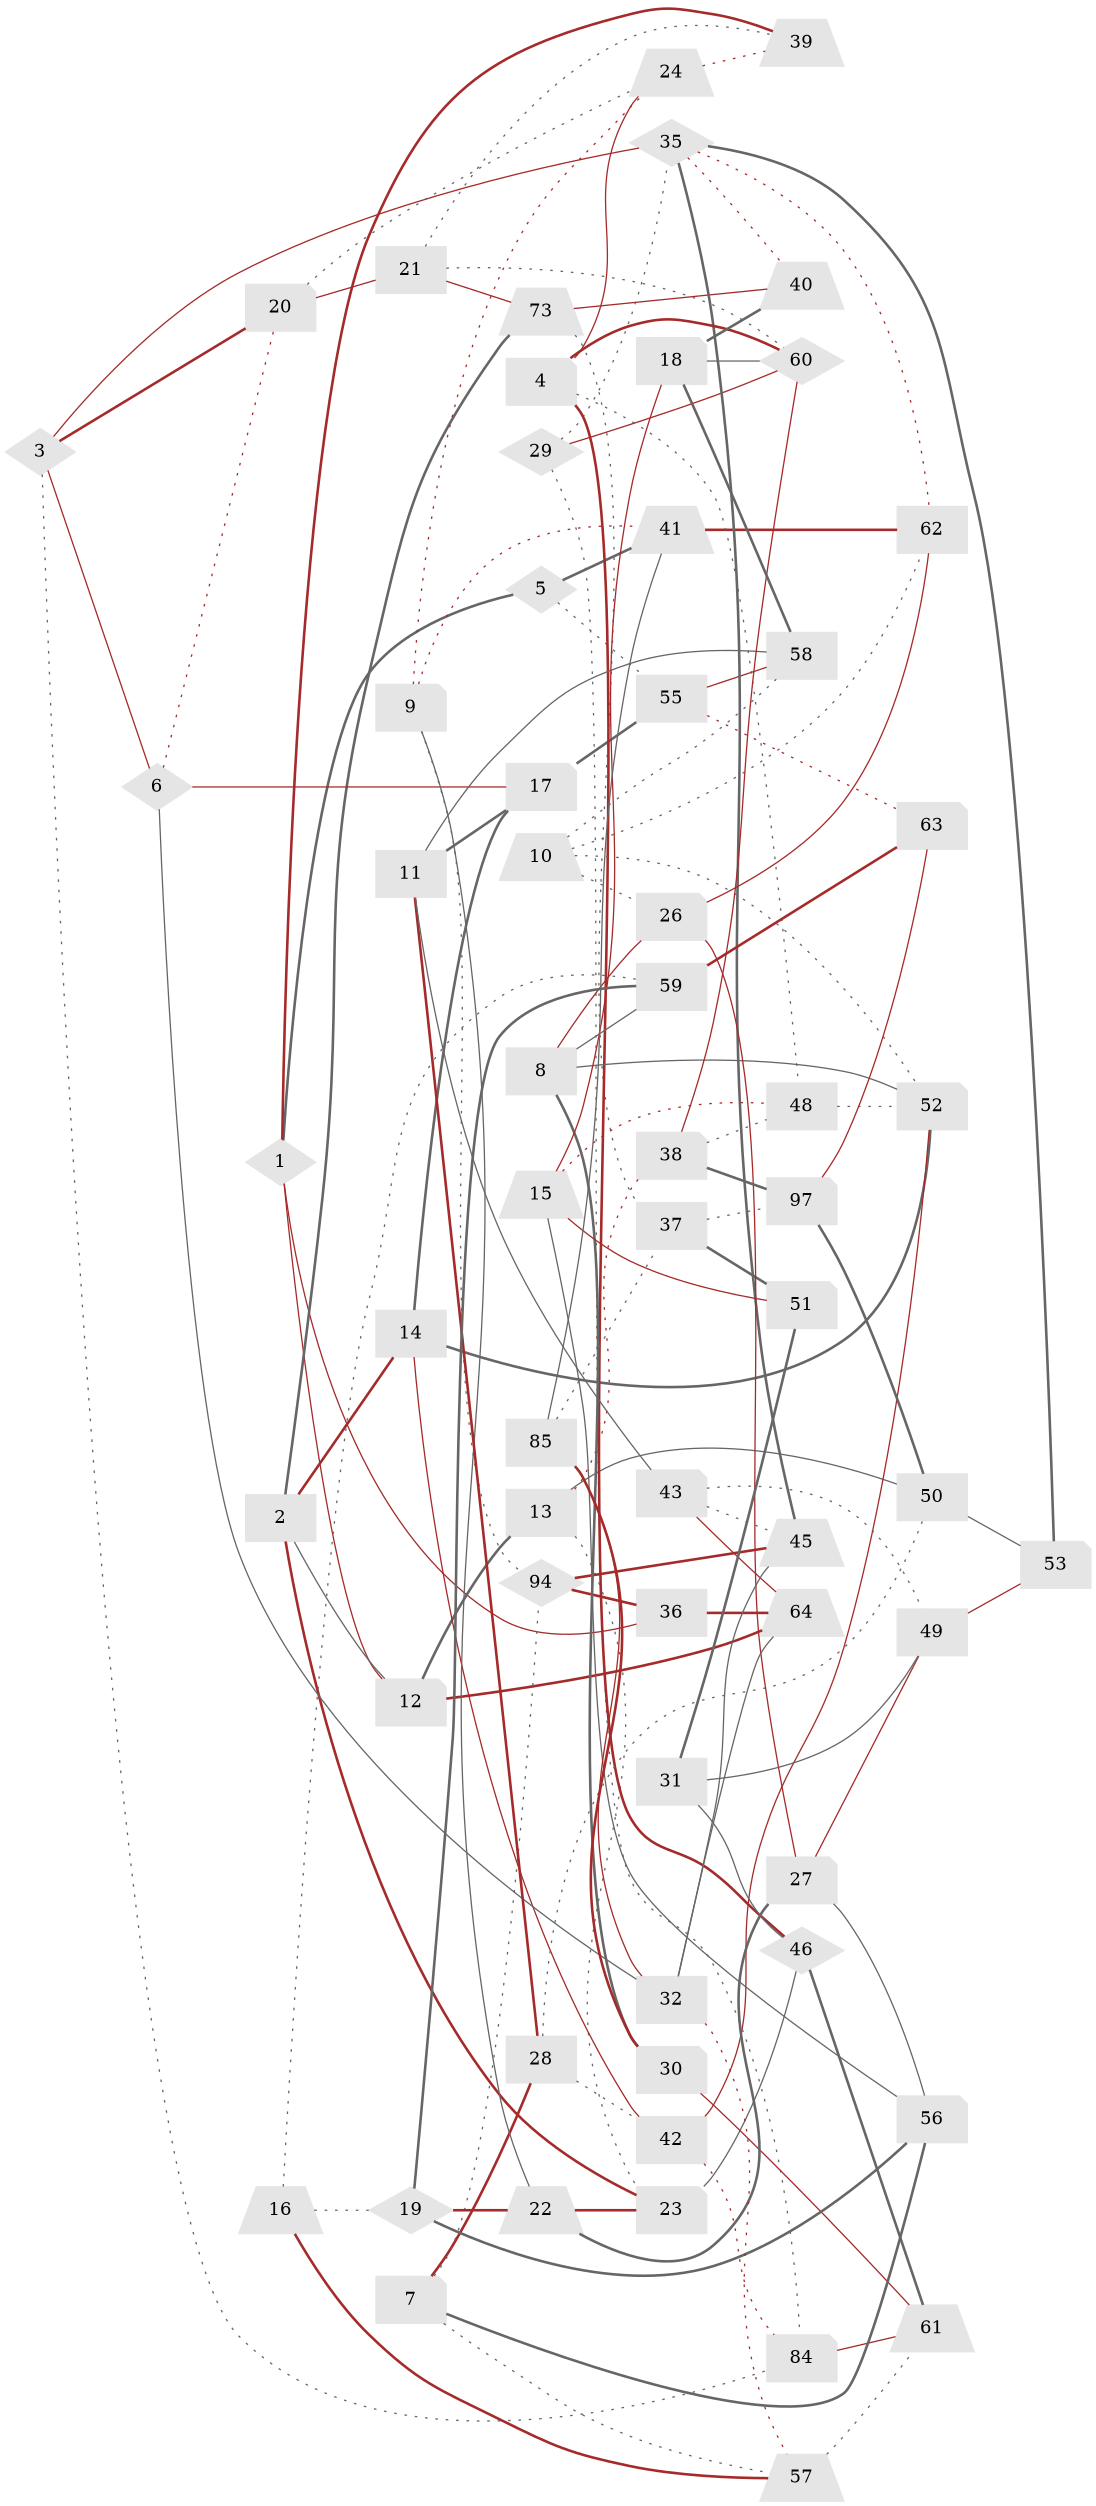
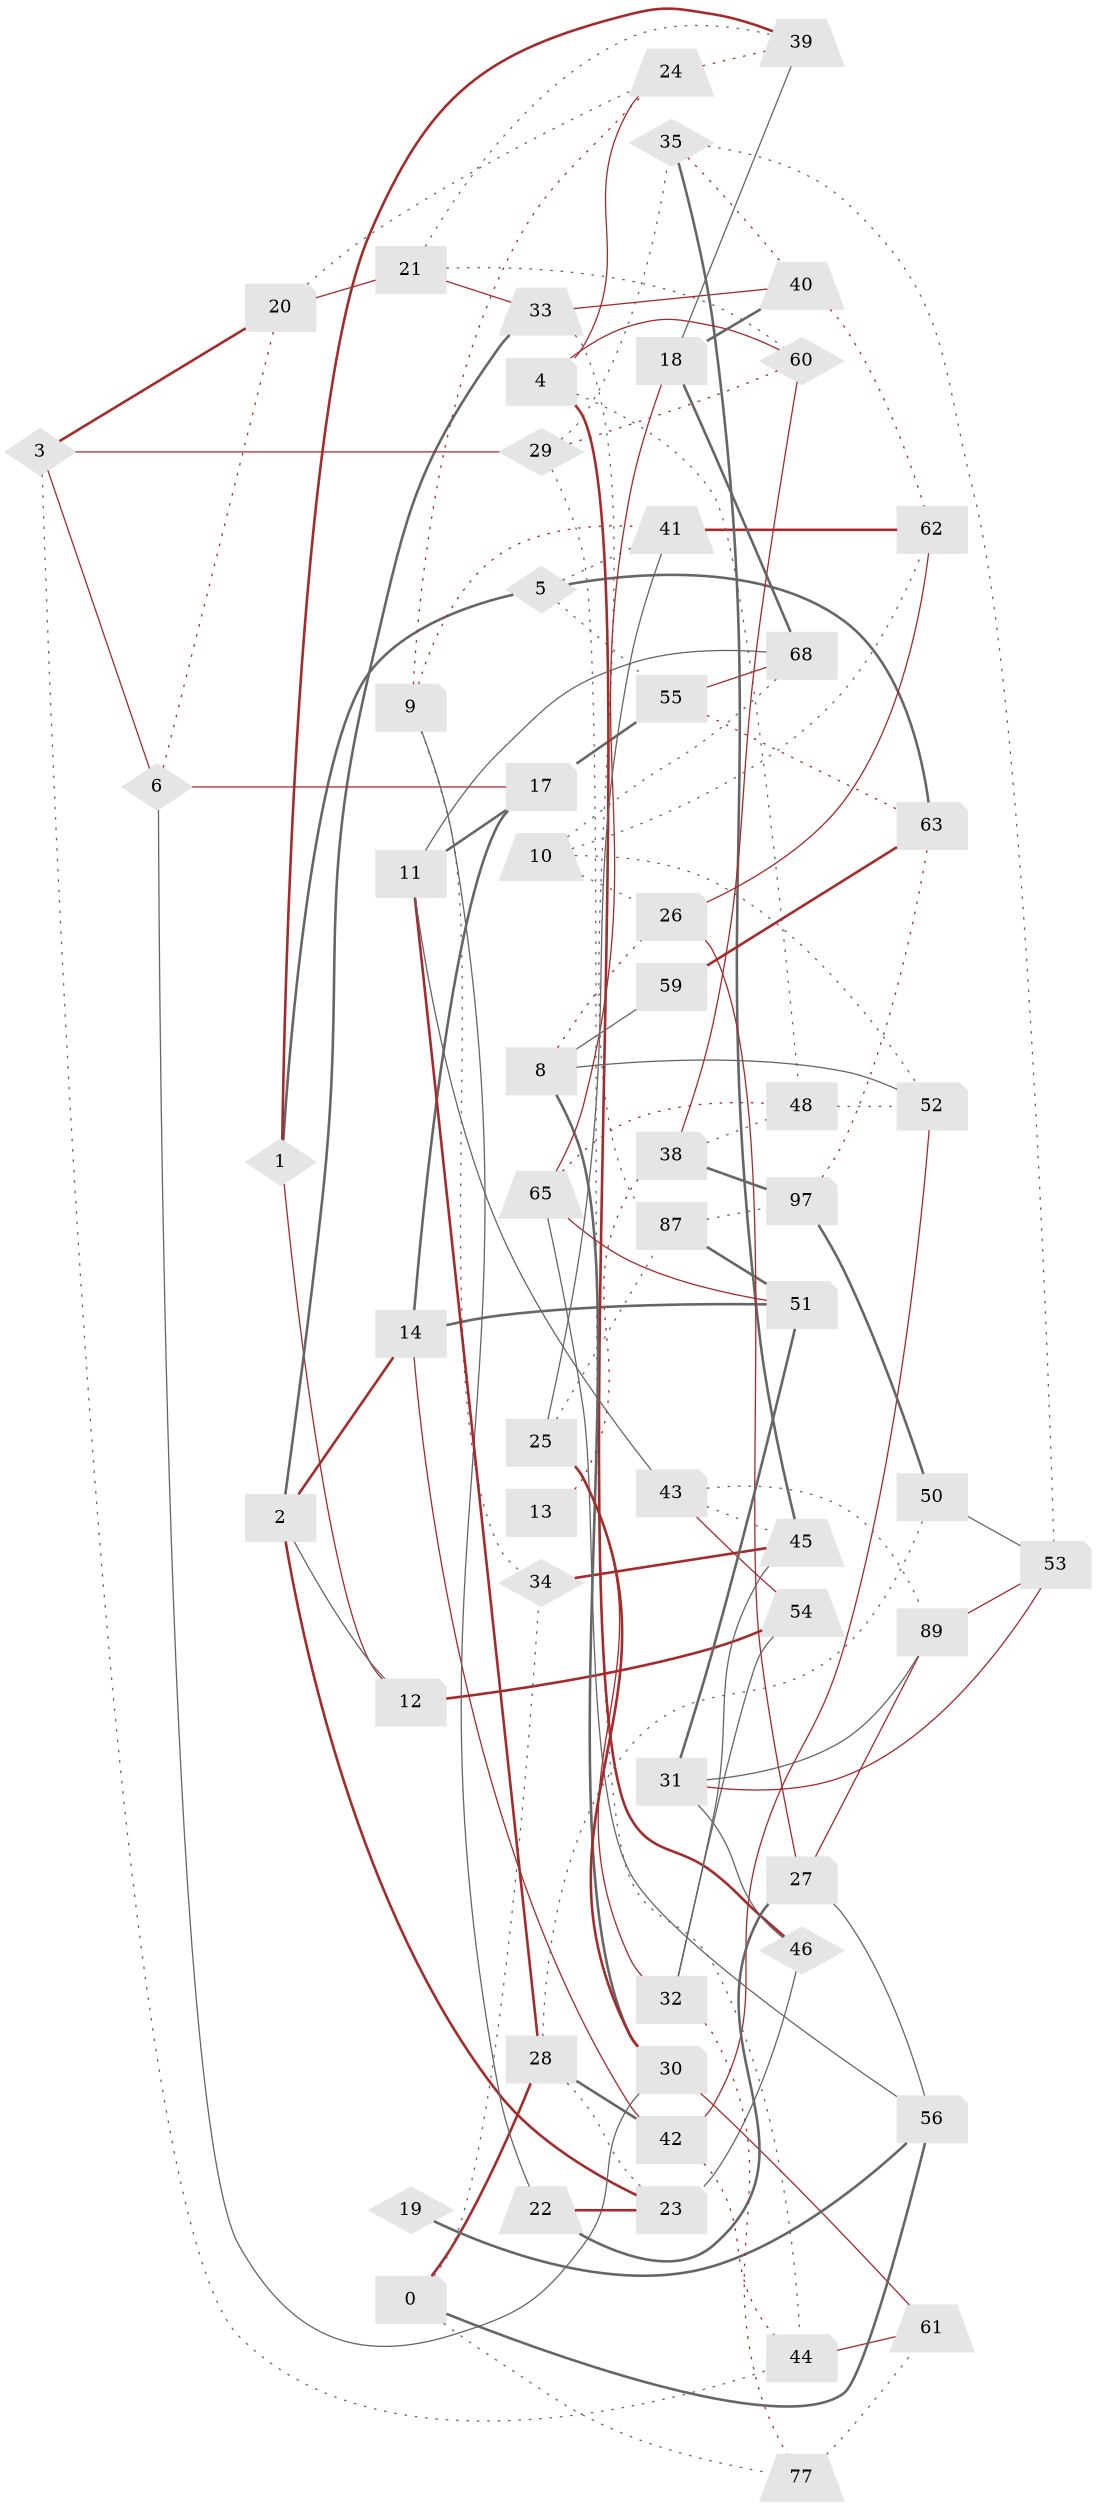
(317, 238) -> (287, 452)
(869, 291) -> (886, 404)
(541, 312) -> (541, 312)
(673, 320) -> (673, 320)
(733, 361) -> (740, 195)
(674, 410) -> (674, 410)
(595, 565) -> (595, 565)
none -> (810, 601)
(802, 656) -> (802, 656)
(1012, 778) -> (1012, 778)
(587, 1006) -> (587, 1006)
(889, 1018) -> (889, 1018)
(541, 1195) -> (541, 1195)
(672, 1226) -> (672, 1226)
(732, 1382) -> (582, 1308)
(541, 1443) -> (541, 1443)
(732, 1449) -> none
(219, 1477) -> (184, 1821)
(457, 1536) -> none
(474, 1583) -> none
(541, 1583) -> (541, 1583)
(672, 1613) -> none
(802, 1613) -> (802, 1613)
(932, 1632) -> (932, 1632)
none -> (904, 1743)
(610, 1845) -> (604, 2135)
(612, 2104) -> (606, 2100)
(866, 2137) -> none
(281, 2210) -> none
(482, 2210) -> none
(411, 2300) -> (411, 2300)
(802, 2358) -> (802, 2358)
(802, 2478) -> (802, 2478)
